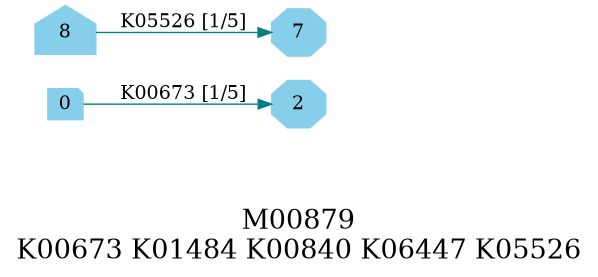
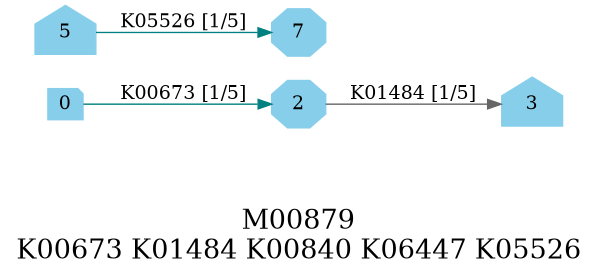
(65, 32) -> (65, 32)
none -> (532, 104)
